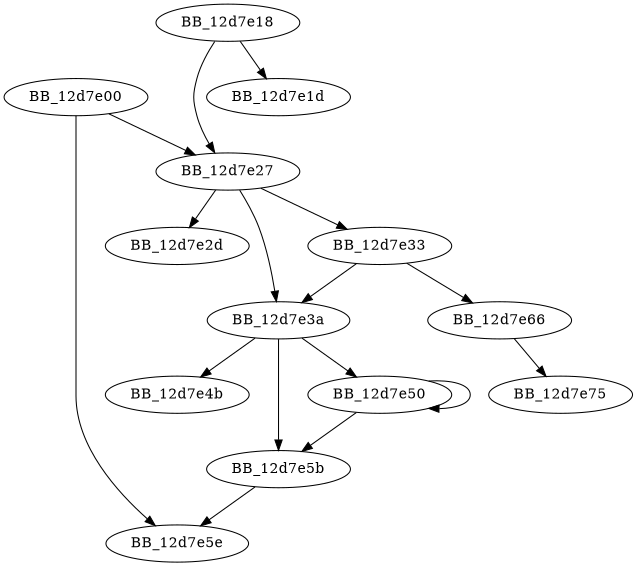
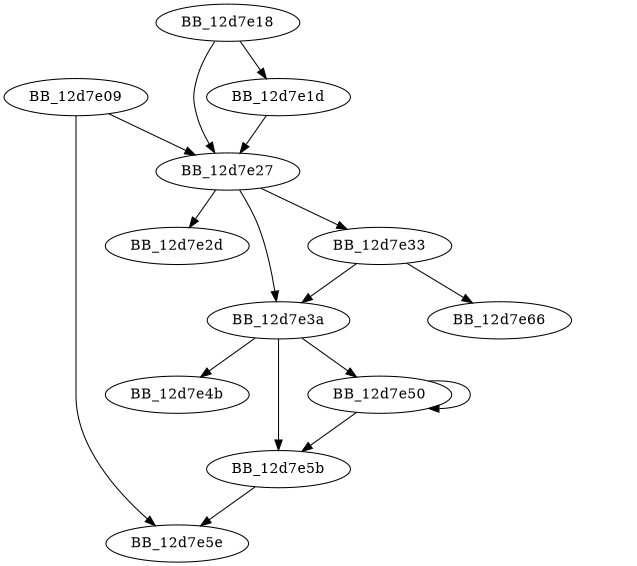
(76, 97) -> (76, 97)
none -> (256, 130)
(561, 395) -> none
